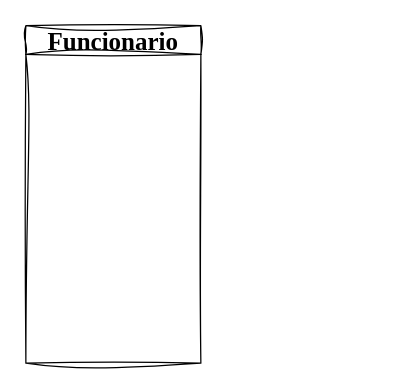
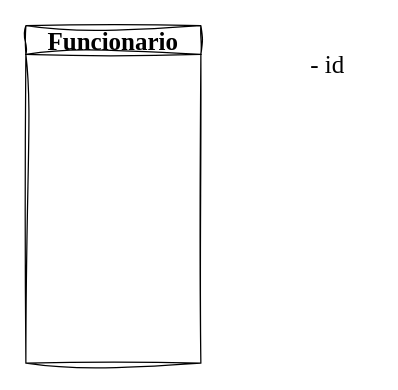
none -> (339, 63)
